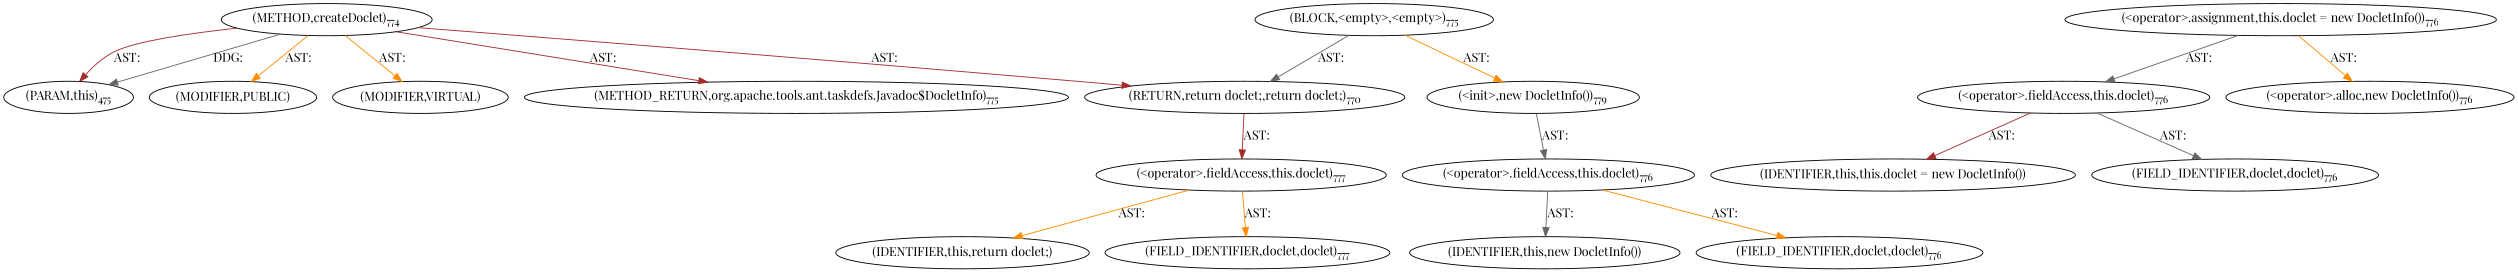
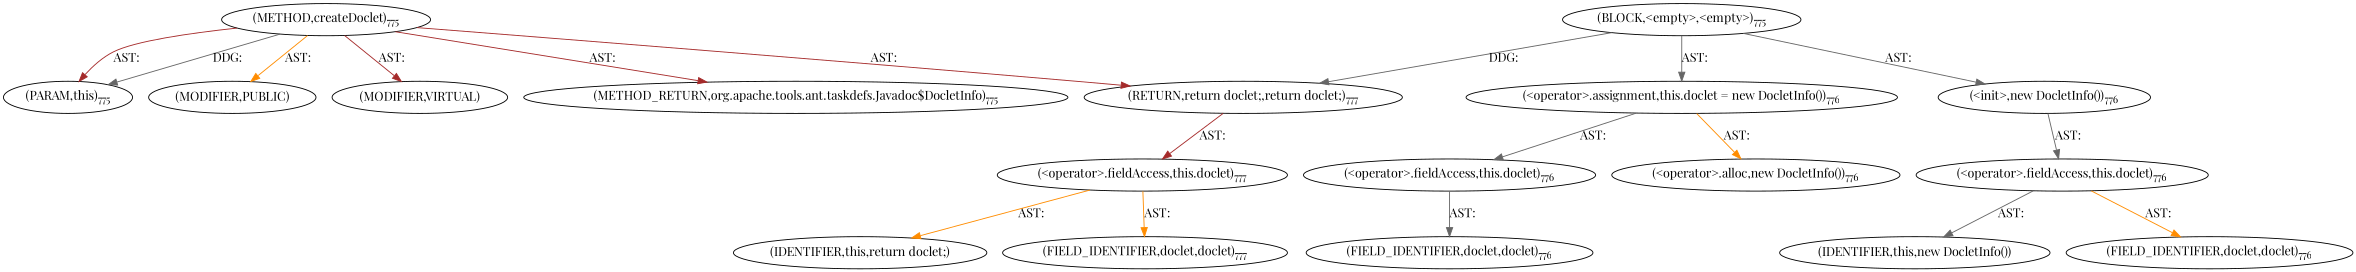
(394, 18) -> (393, 18)
none -> (1682, 54)
(370, 56) -> (369, 56)
(1450, 57) -> (1860, 58)
(1333, 58) -> (1505, 58)
(105, 96) -> (104, 96)
(1354, 96) -> (1352, 96)
(1601, 96) -> (2112, 96)
(1893, 175) -> none
